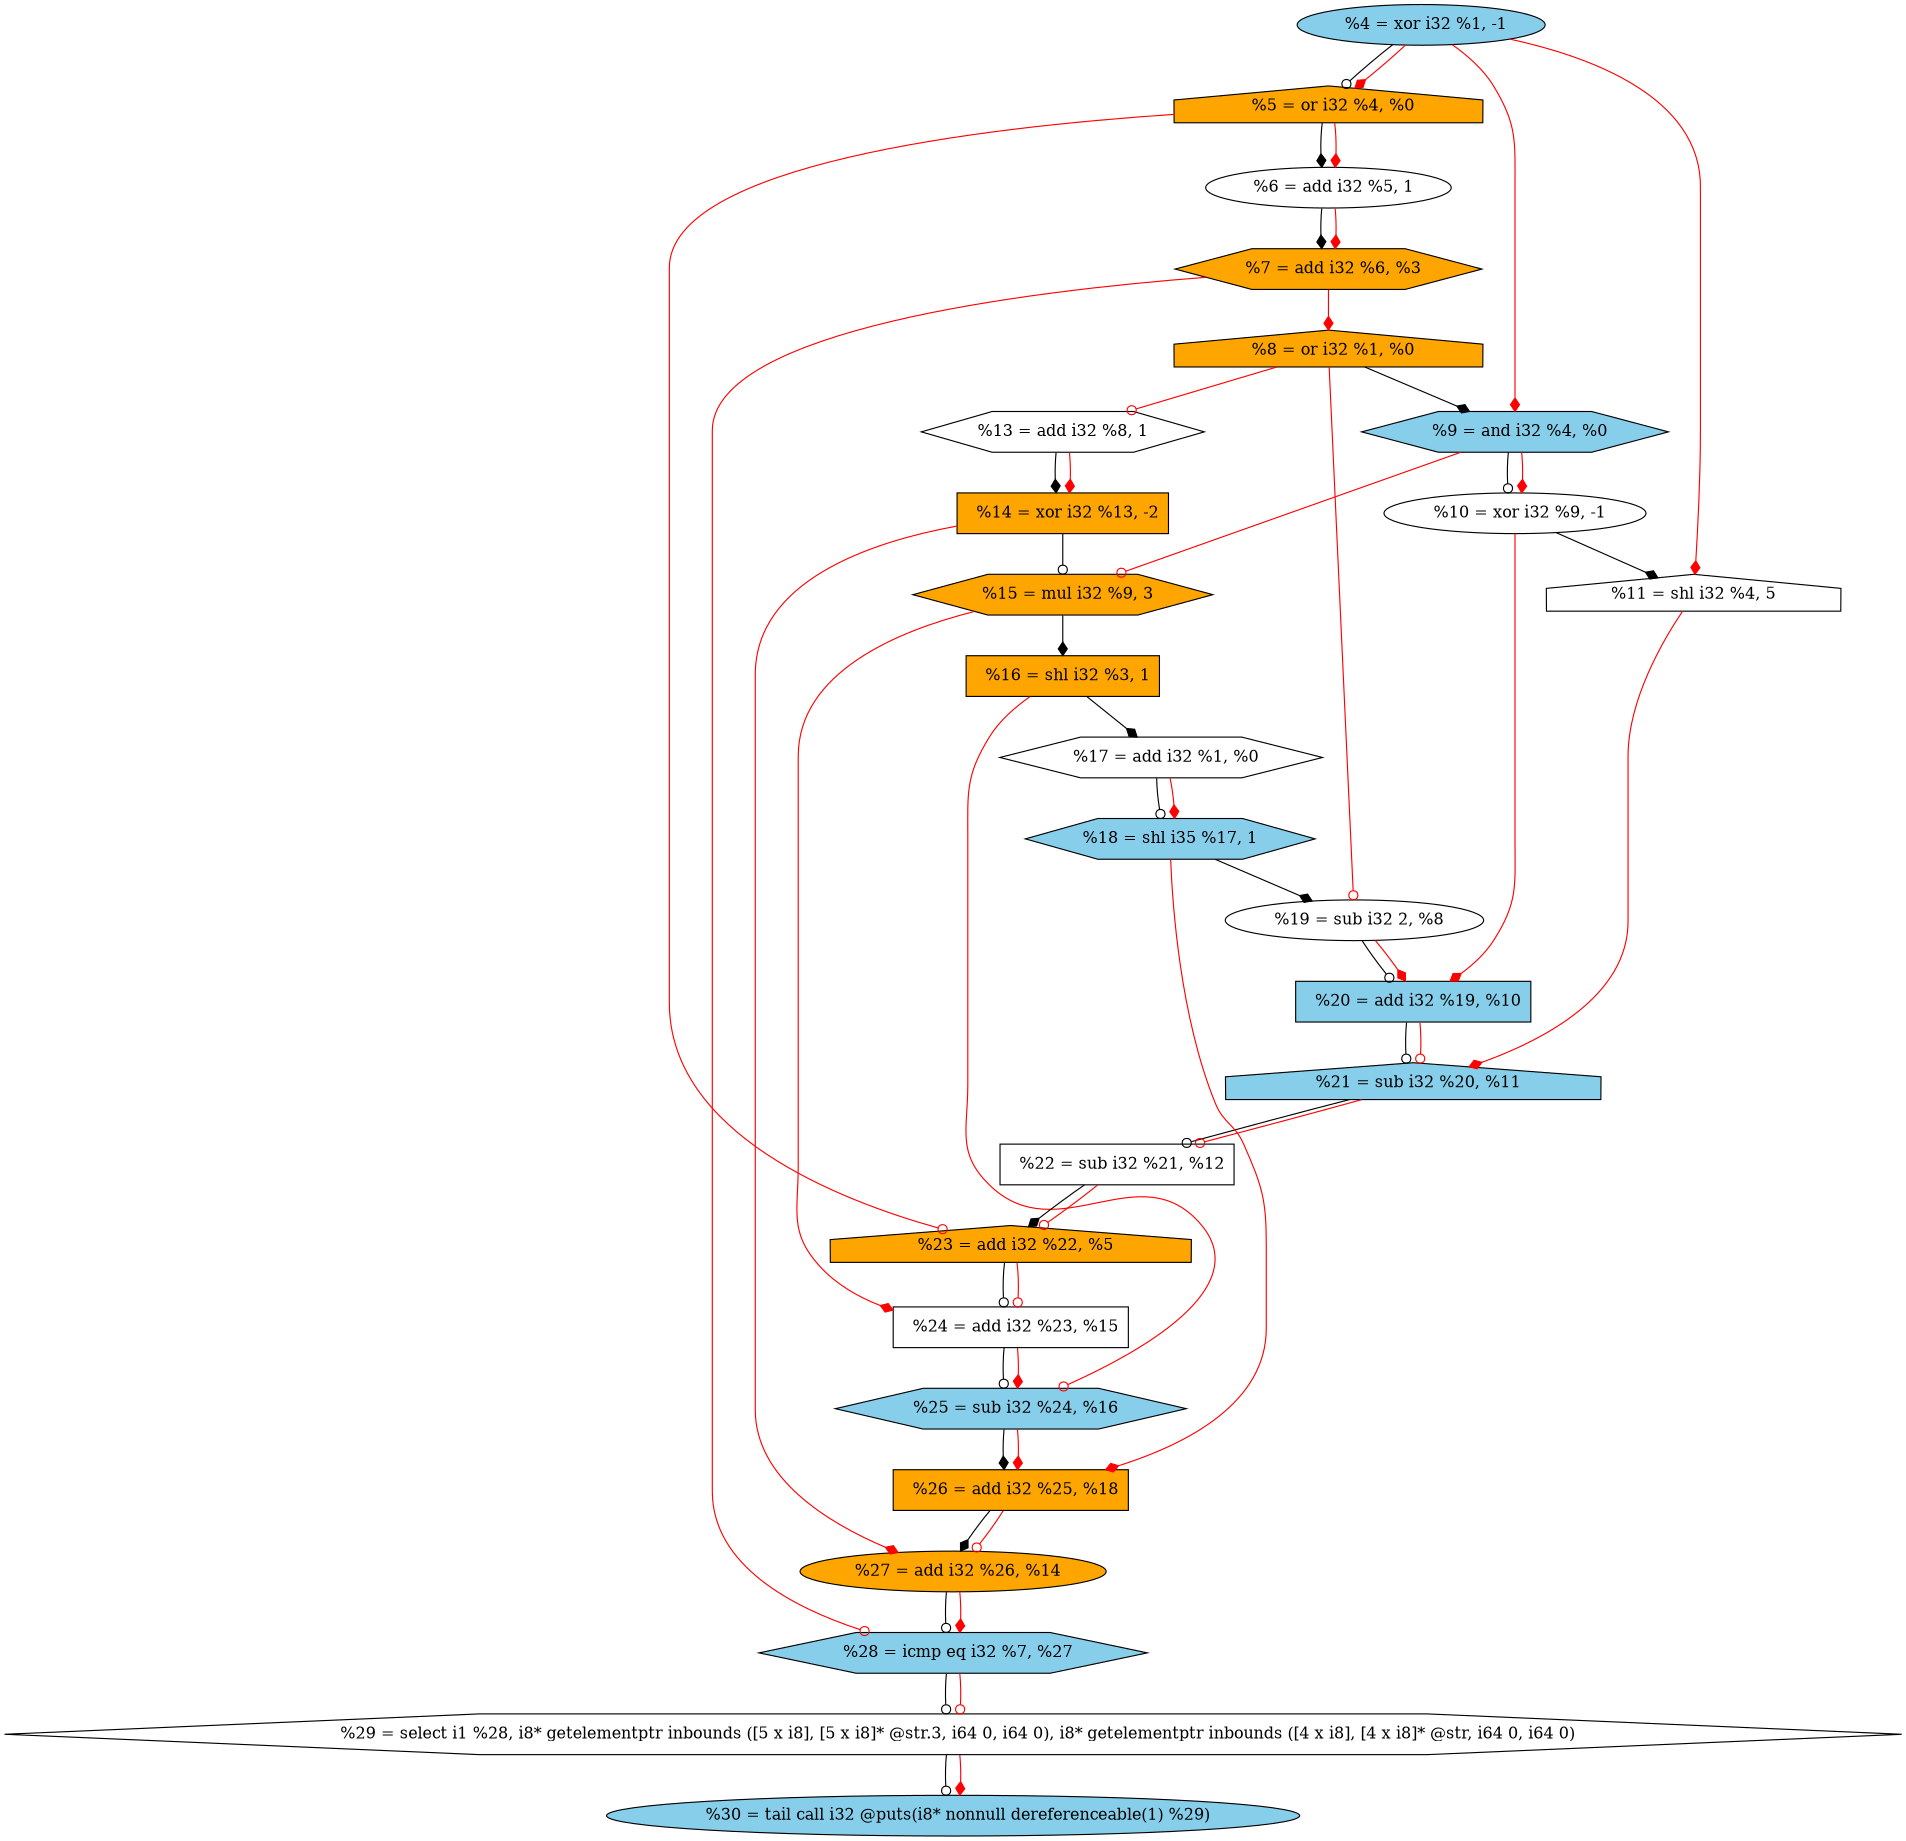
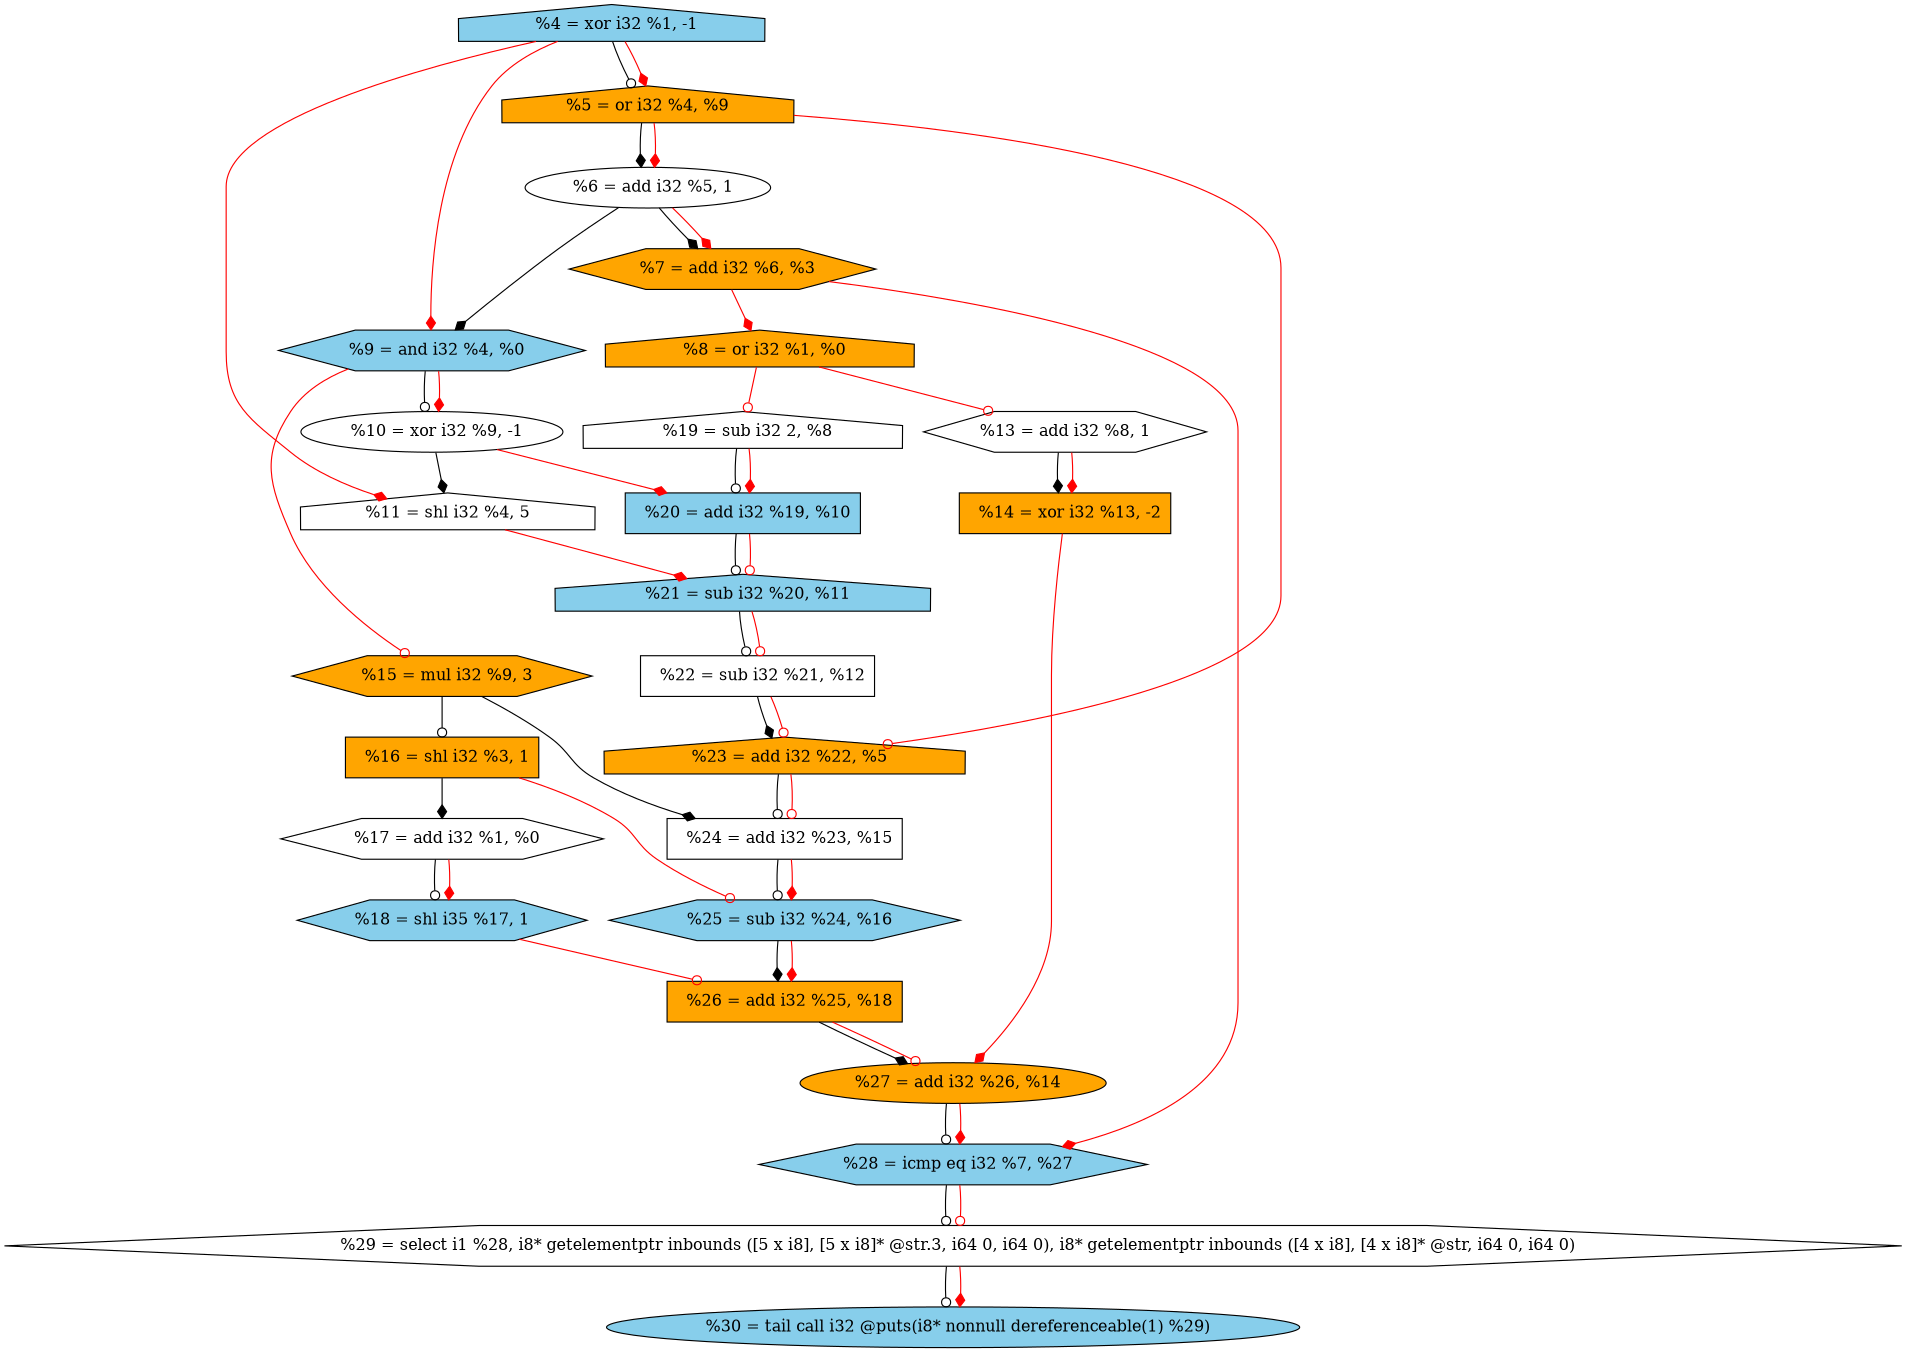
(1421, 25) -> (612, 25)
(1328, 106) -> (648, 106)
(1411, 387) -> (541, 262)
(1063, 550) -> none
(1063, 629) -> (442, 712)
(712, 800) -> (1238, 606)
(1257, 877) -> none
(1354, 920) -> (743, 432)
(798, 928) -> (577, 765)
(1262, 1193) -> (606, 959)
